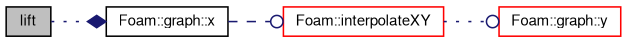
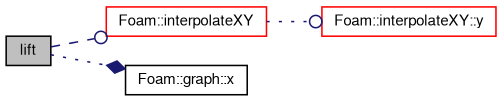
(249, 22) -> (73, 43)
(560, 22) -> (409, 22)
